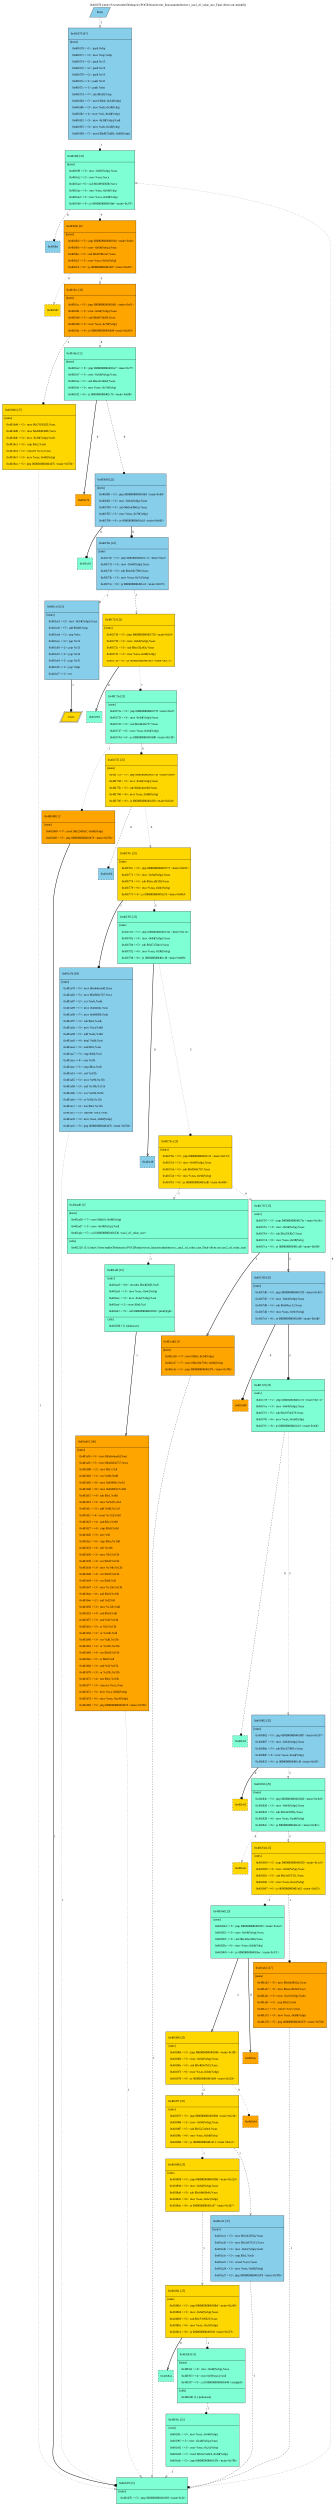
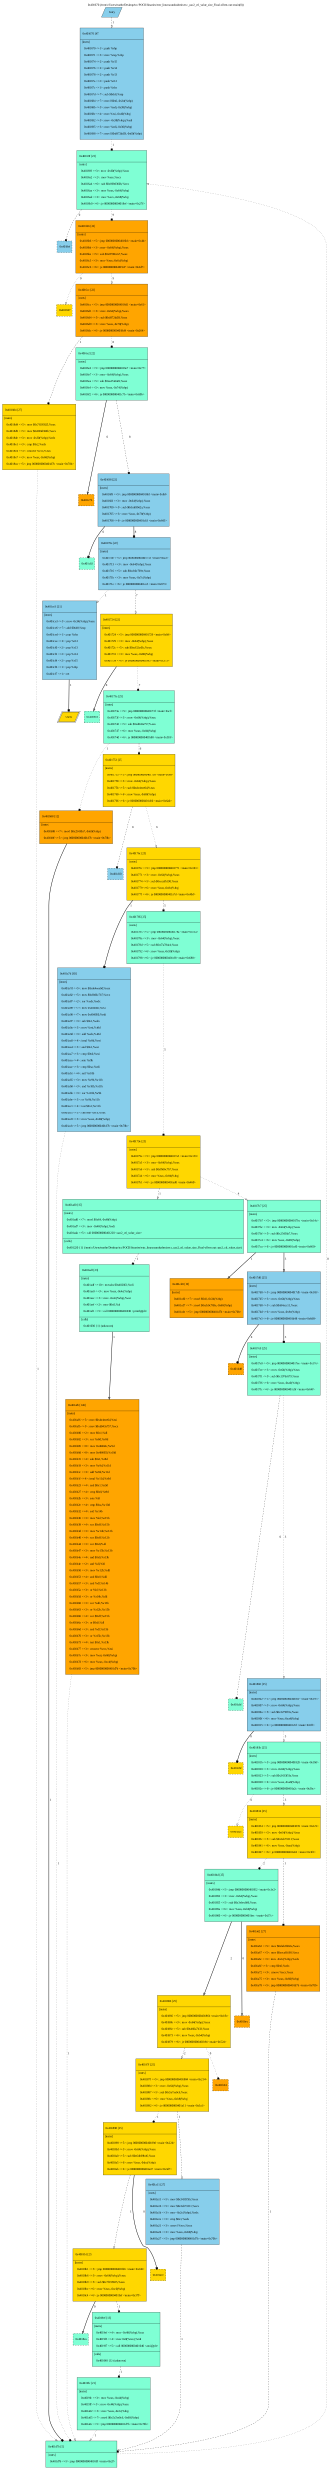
(100, 341) -> (112, 341)
(147, 1162) -> none
(152, 1923) -> none
none -> (158, 2275)
